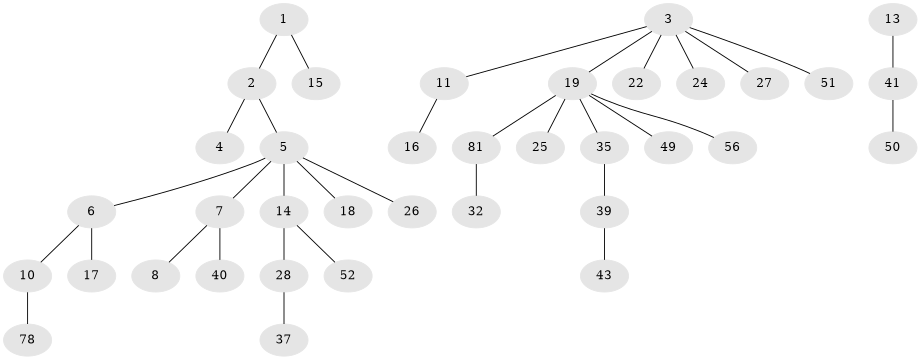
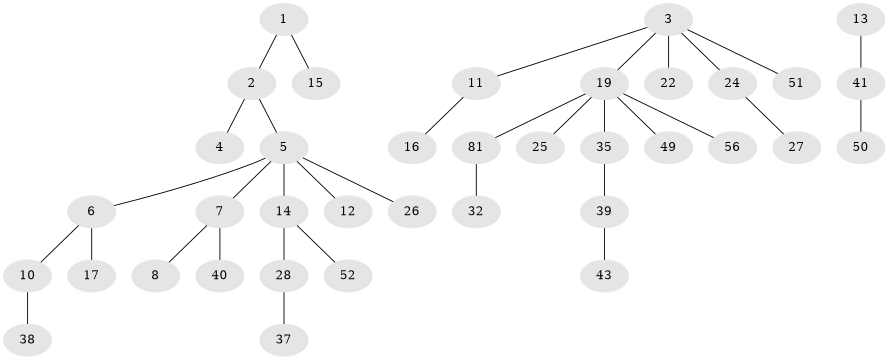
(717, 52) -> (765, 116)
(348, 212) -> (348, 212)
(28, 340) -> (28, 340)
